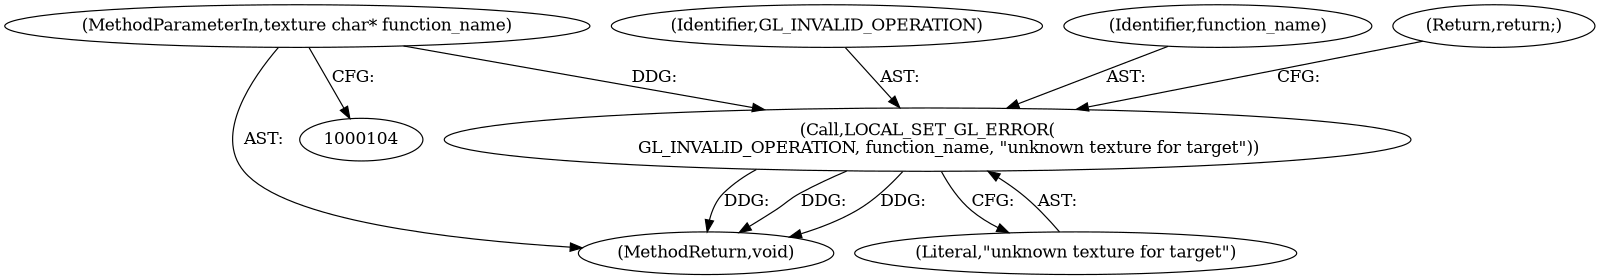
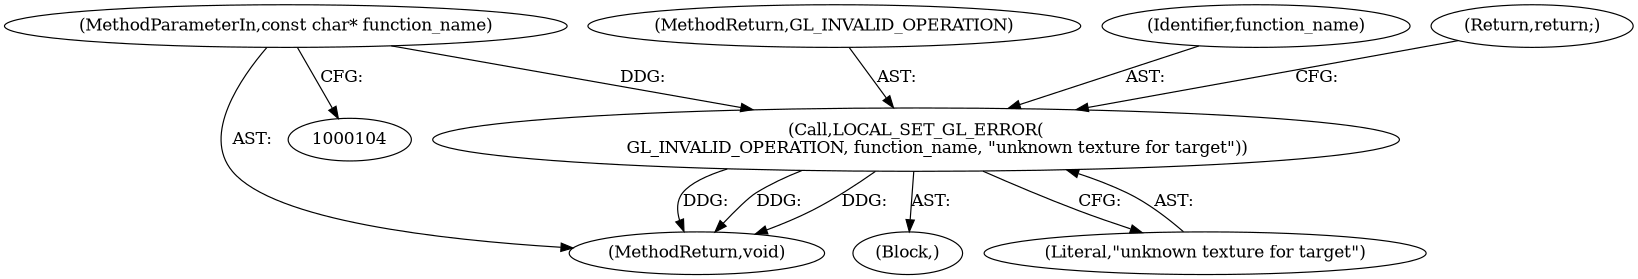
(297, 26) -> (286, 26)
(827, 26) -> (834, 26)
none -> (908, 253)
